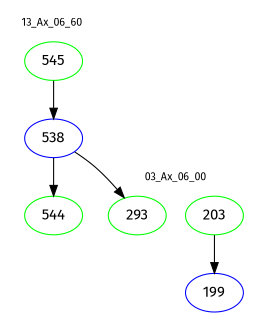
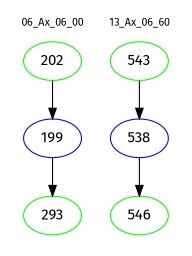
(54, 61) -> (139, 61)
(176, 177) -> (53, 23)
(107, 178) -> (53, 172)
(54, 216) -> (139, 216)
(214, 216) -> (53, 61)
